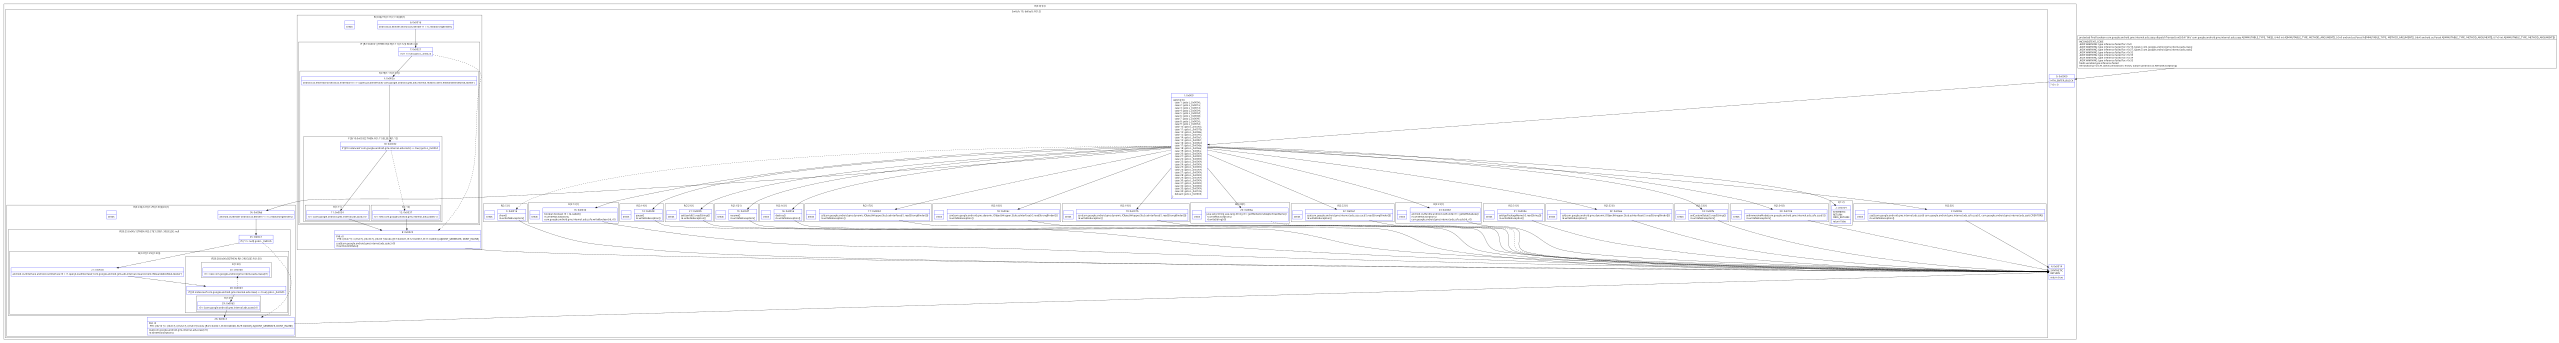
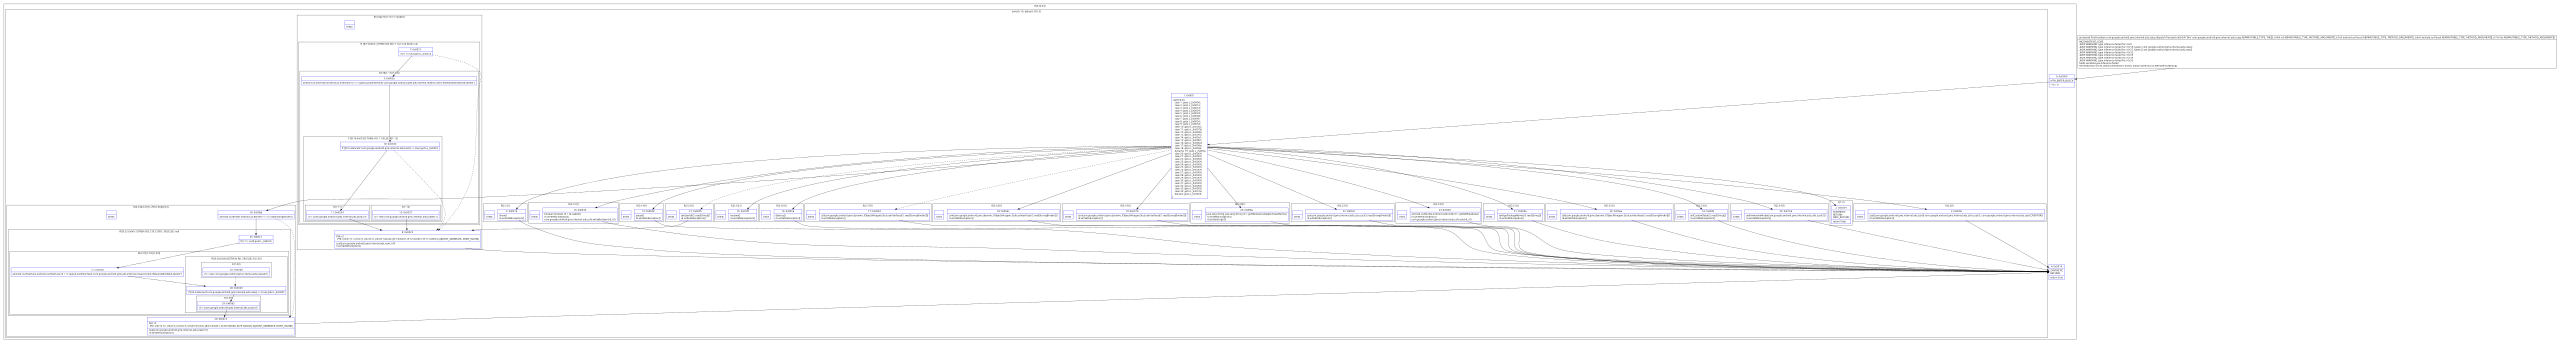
(416, 25) -> none
(1187, 151) -> (1189, 151)
(841, 155) -> (841, 155)
(934, 163) -> (934, 163)
none -> (1362, 166)
(1034, 178) -> (1034, 178)
(398, 180) -> (429, 186)
(1399, 233) -> none
(1514, 245) -> (1514, 245)
(347, 246) -> (349, 246)
(1374, 248) -> (582, 229)
(286, 268) -> (294, 263)
(238, 282) -> (235, 280)
